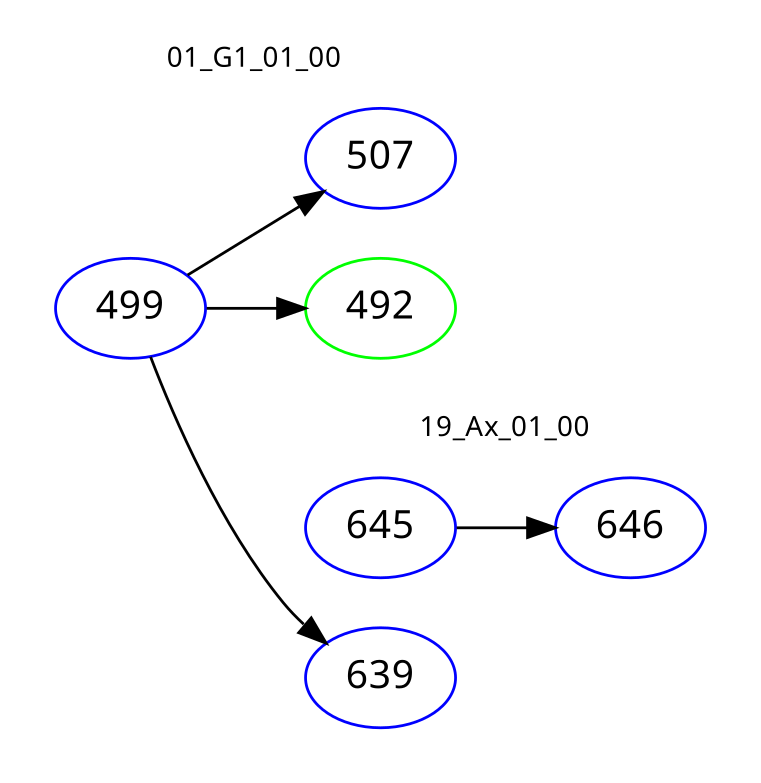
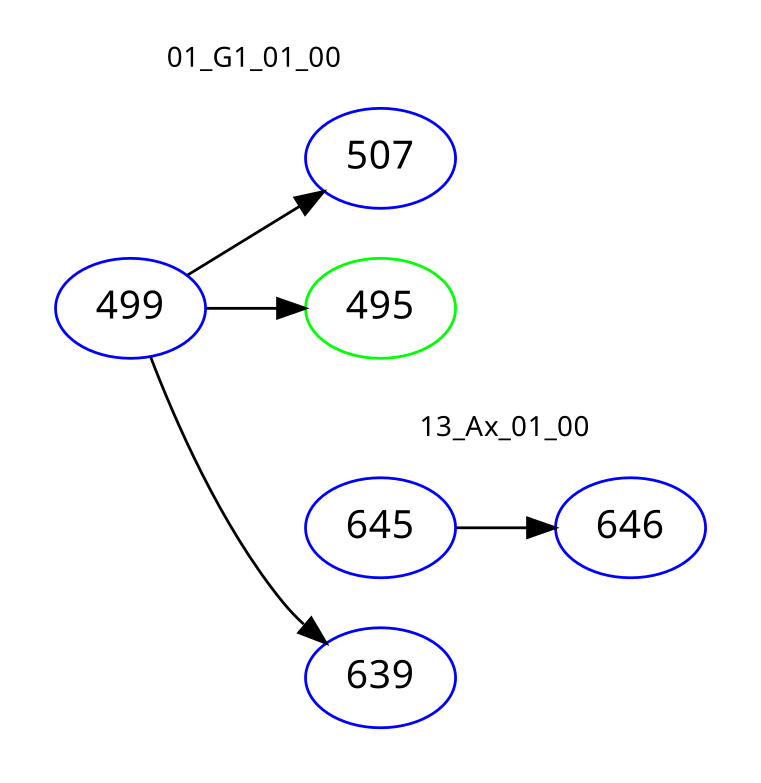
(381, 308) -> (381, 308)
(506, 429) -> (506, 429)
